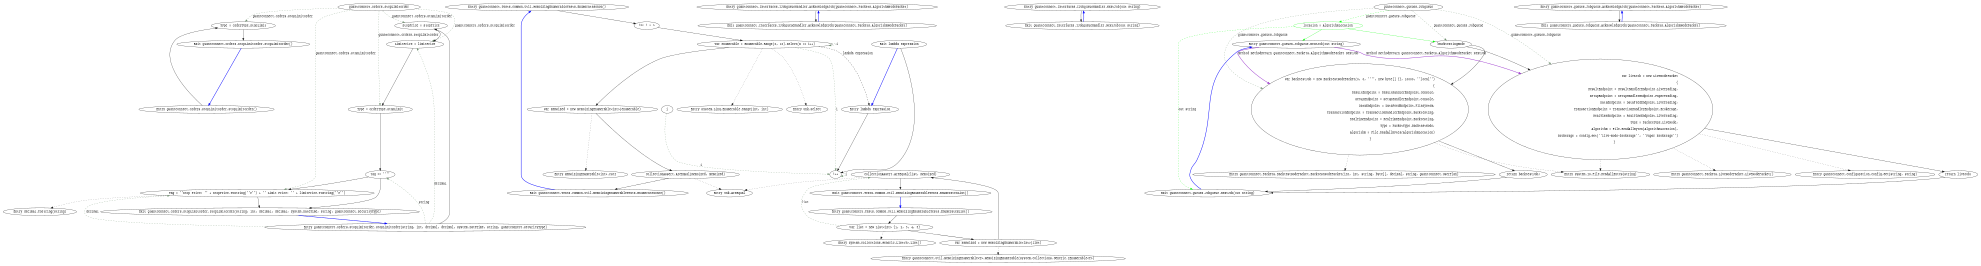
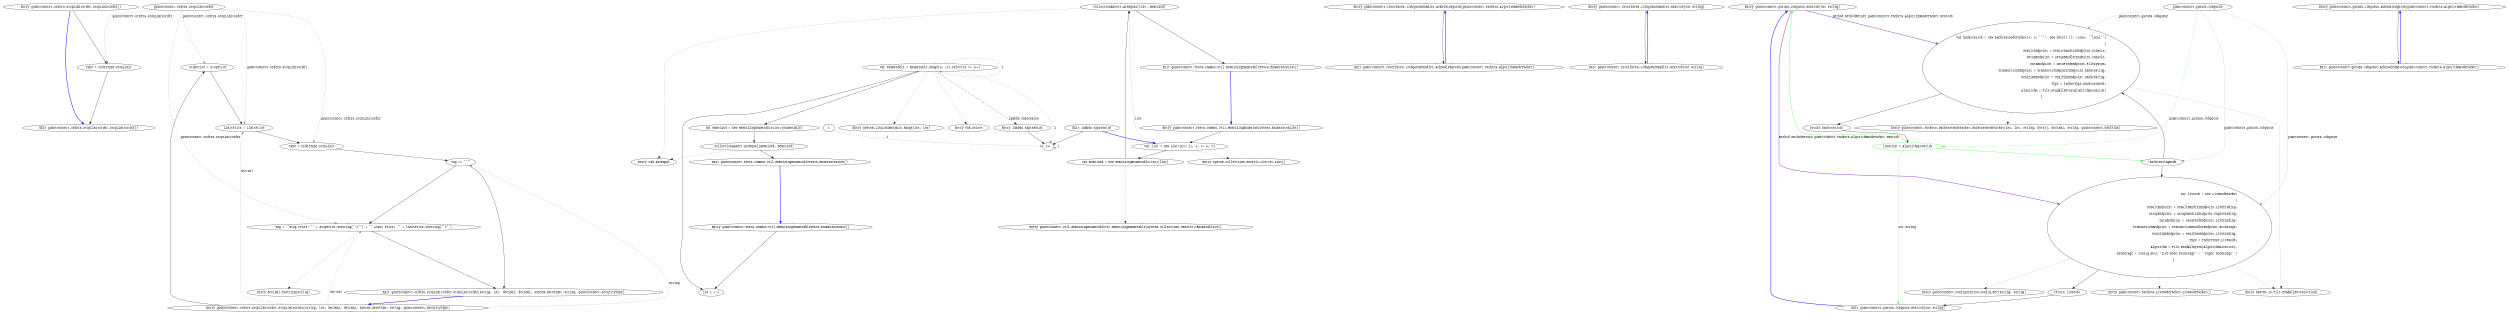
(699, 34) -> (716, 115)
(225, 76) -> (66, 68)
(885, 76) -> (1128, 138)
(585, 175) -> none
(1387, 186) -> (1877, 132)
